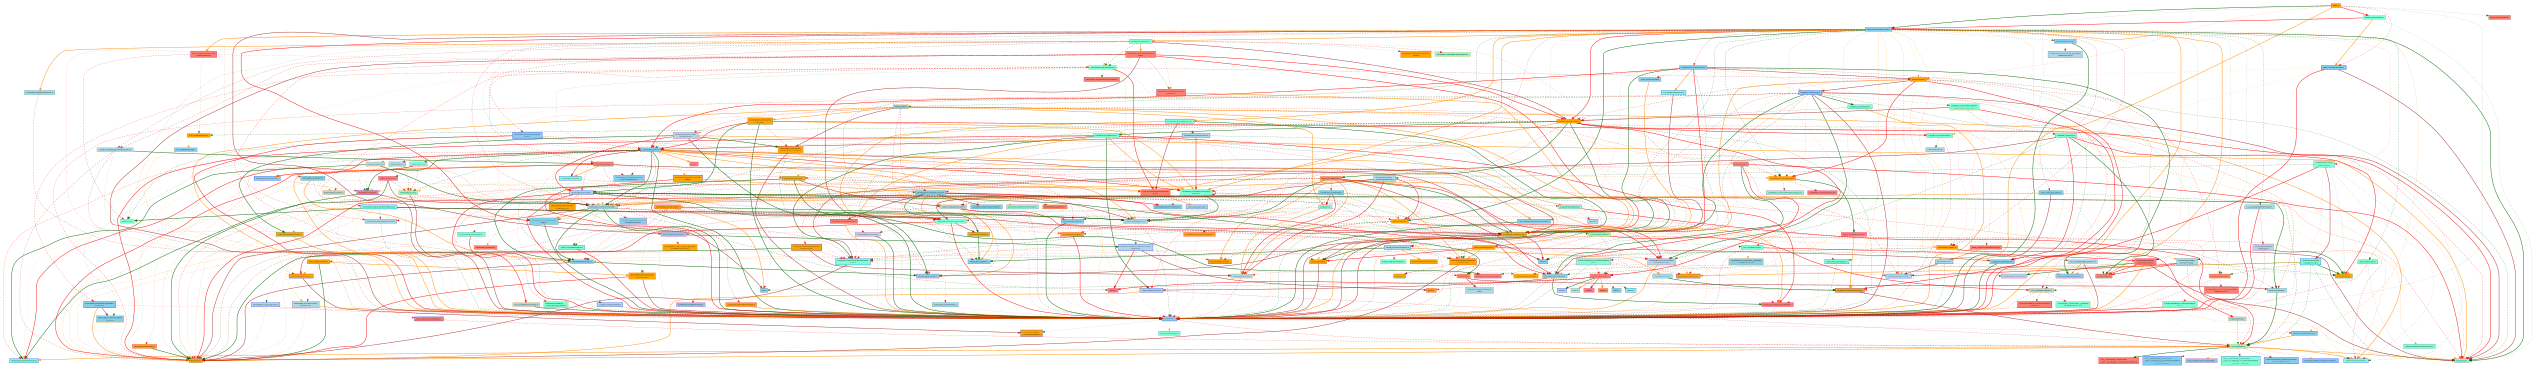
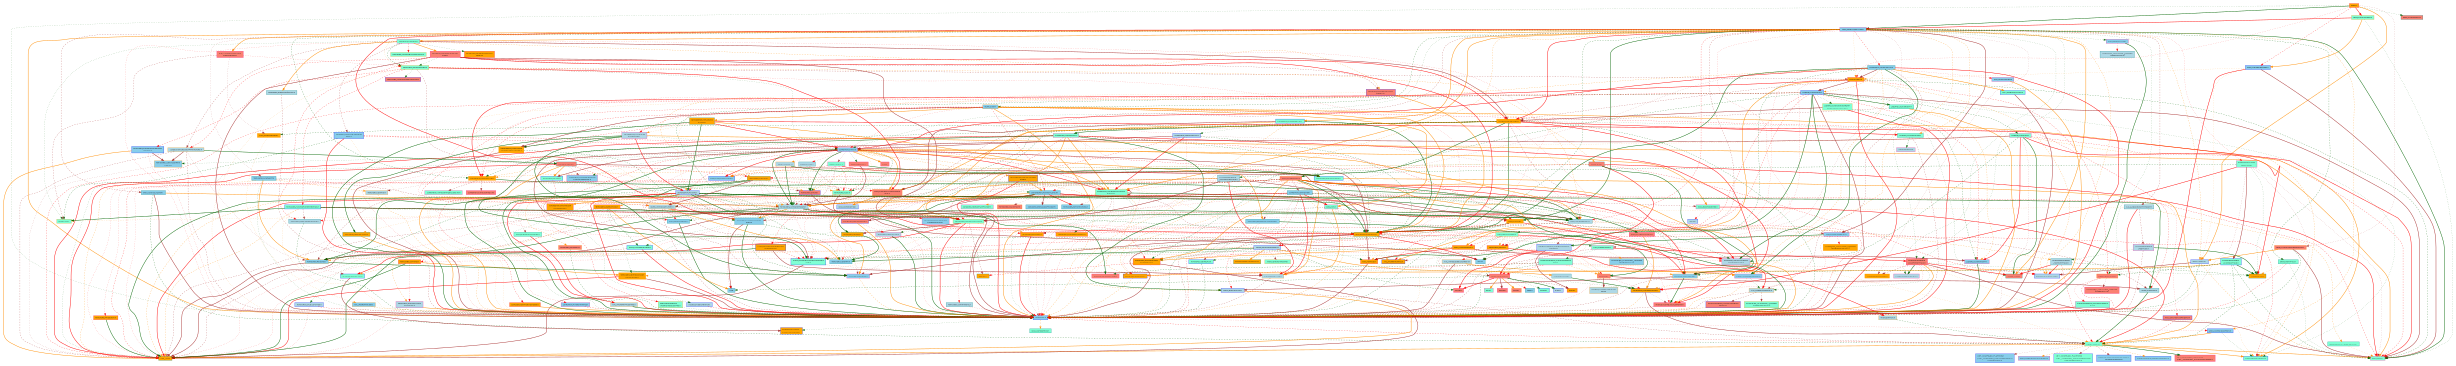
(1751, 80) -> (1855, 86)
none -> (179, 156)
(301, 276) -> (353, 276)
(1135, 350) -> (1839, 185)
